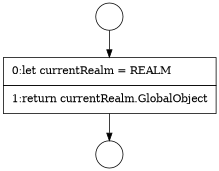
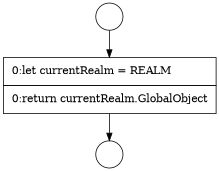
(110, 99) -> (110, 99)
